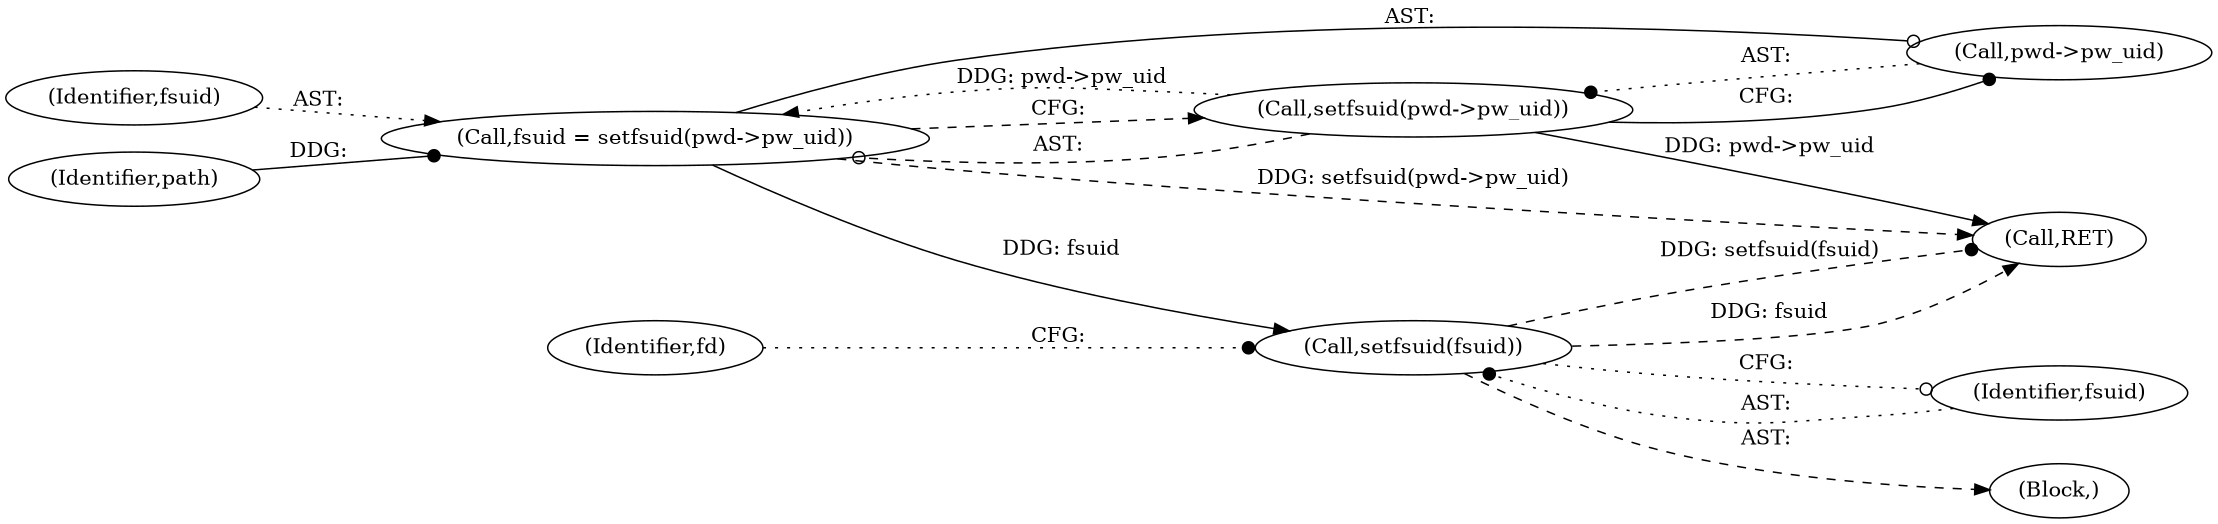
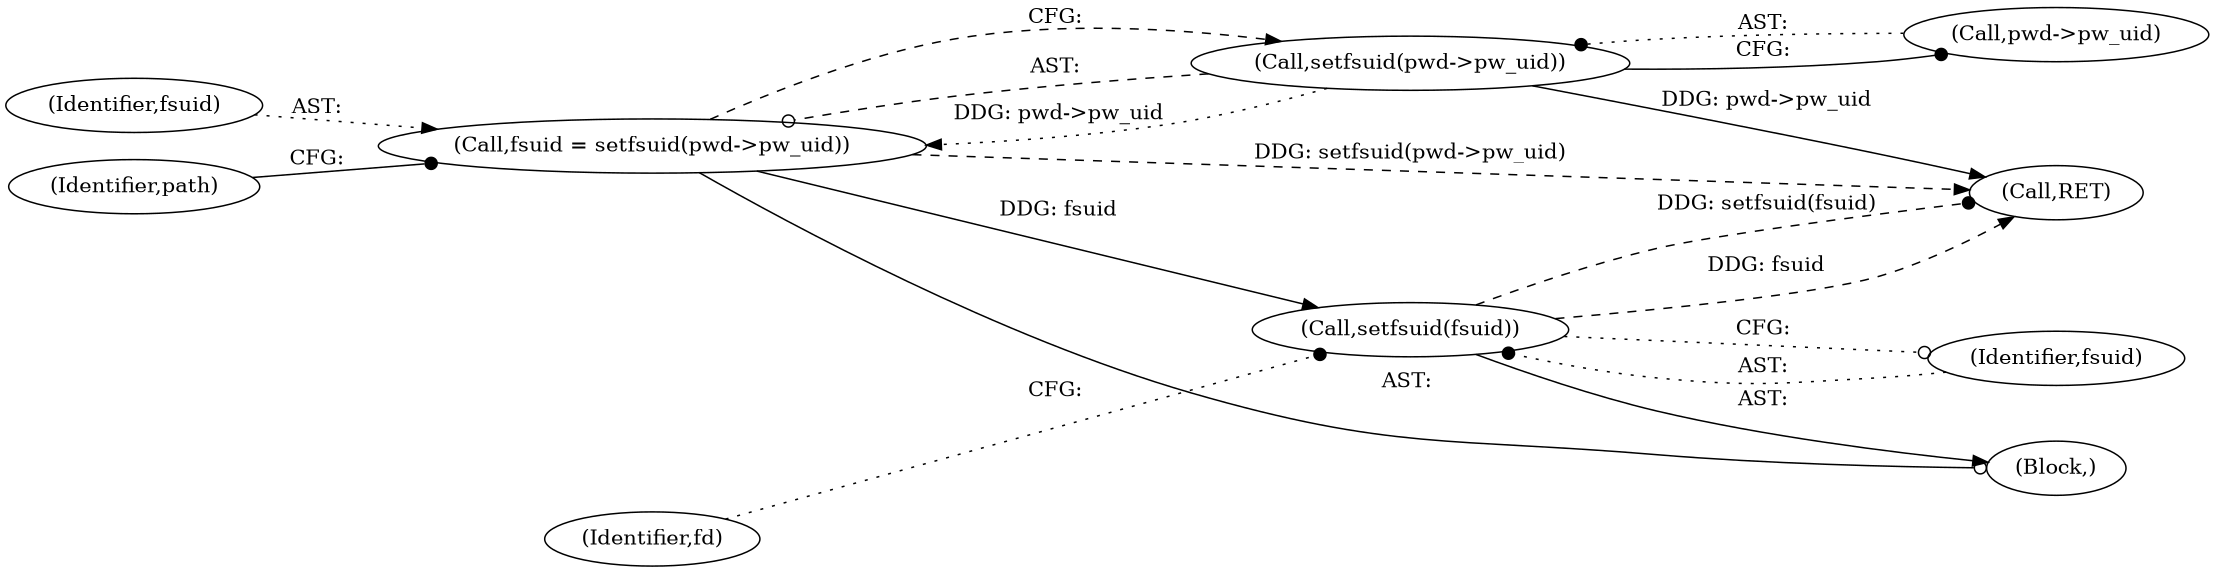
(1318, 31) -> (1312, 423)
(322, 151) -> (320, 159)
(1712, 462) -> (1721, 425)
